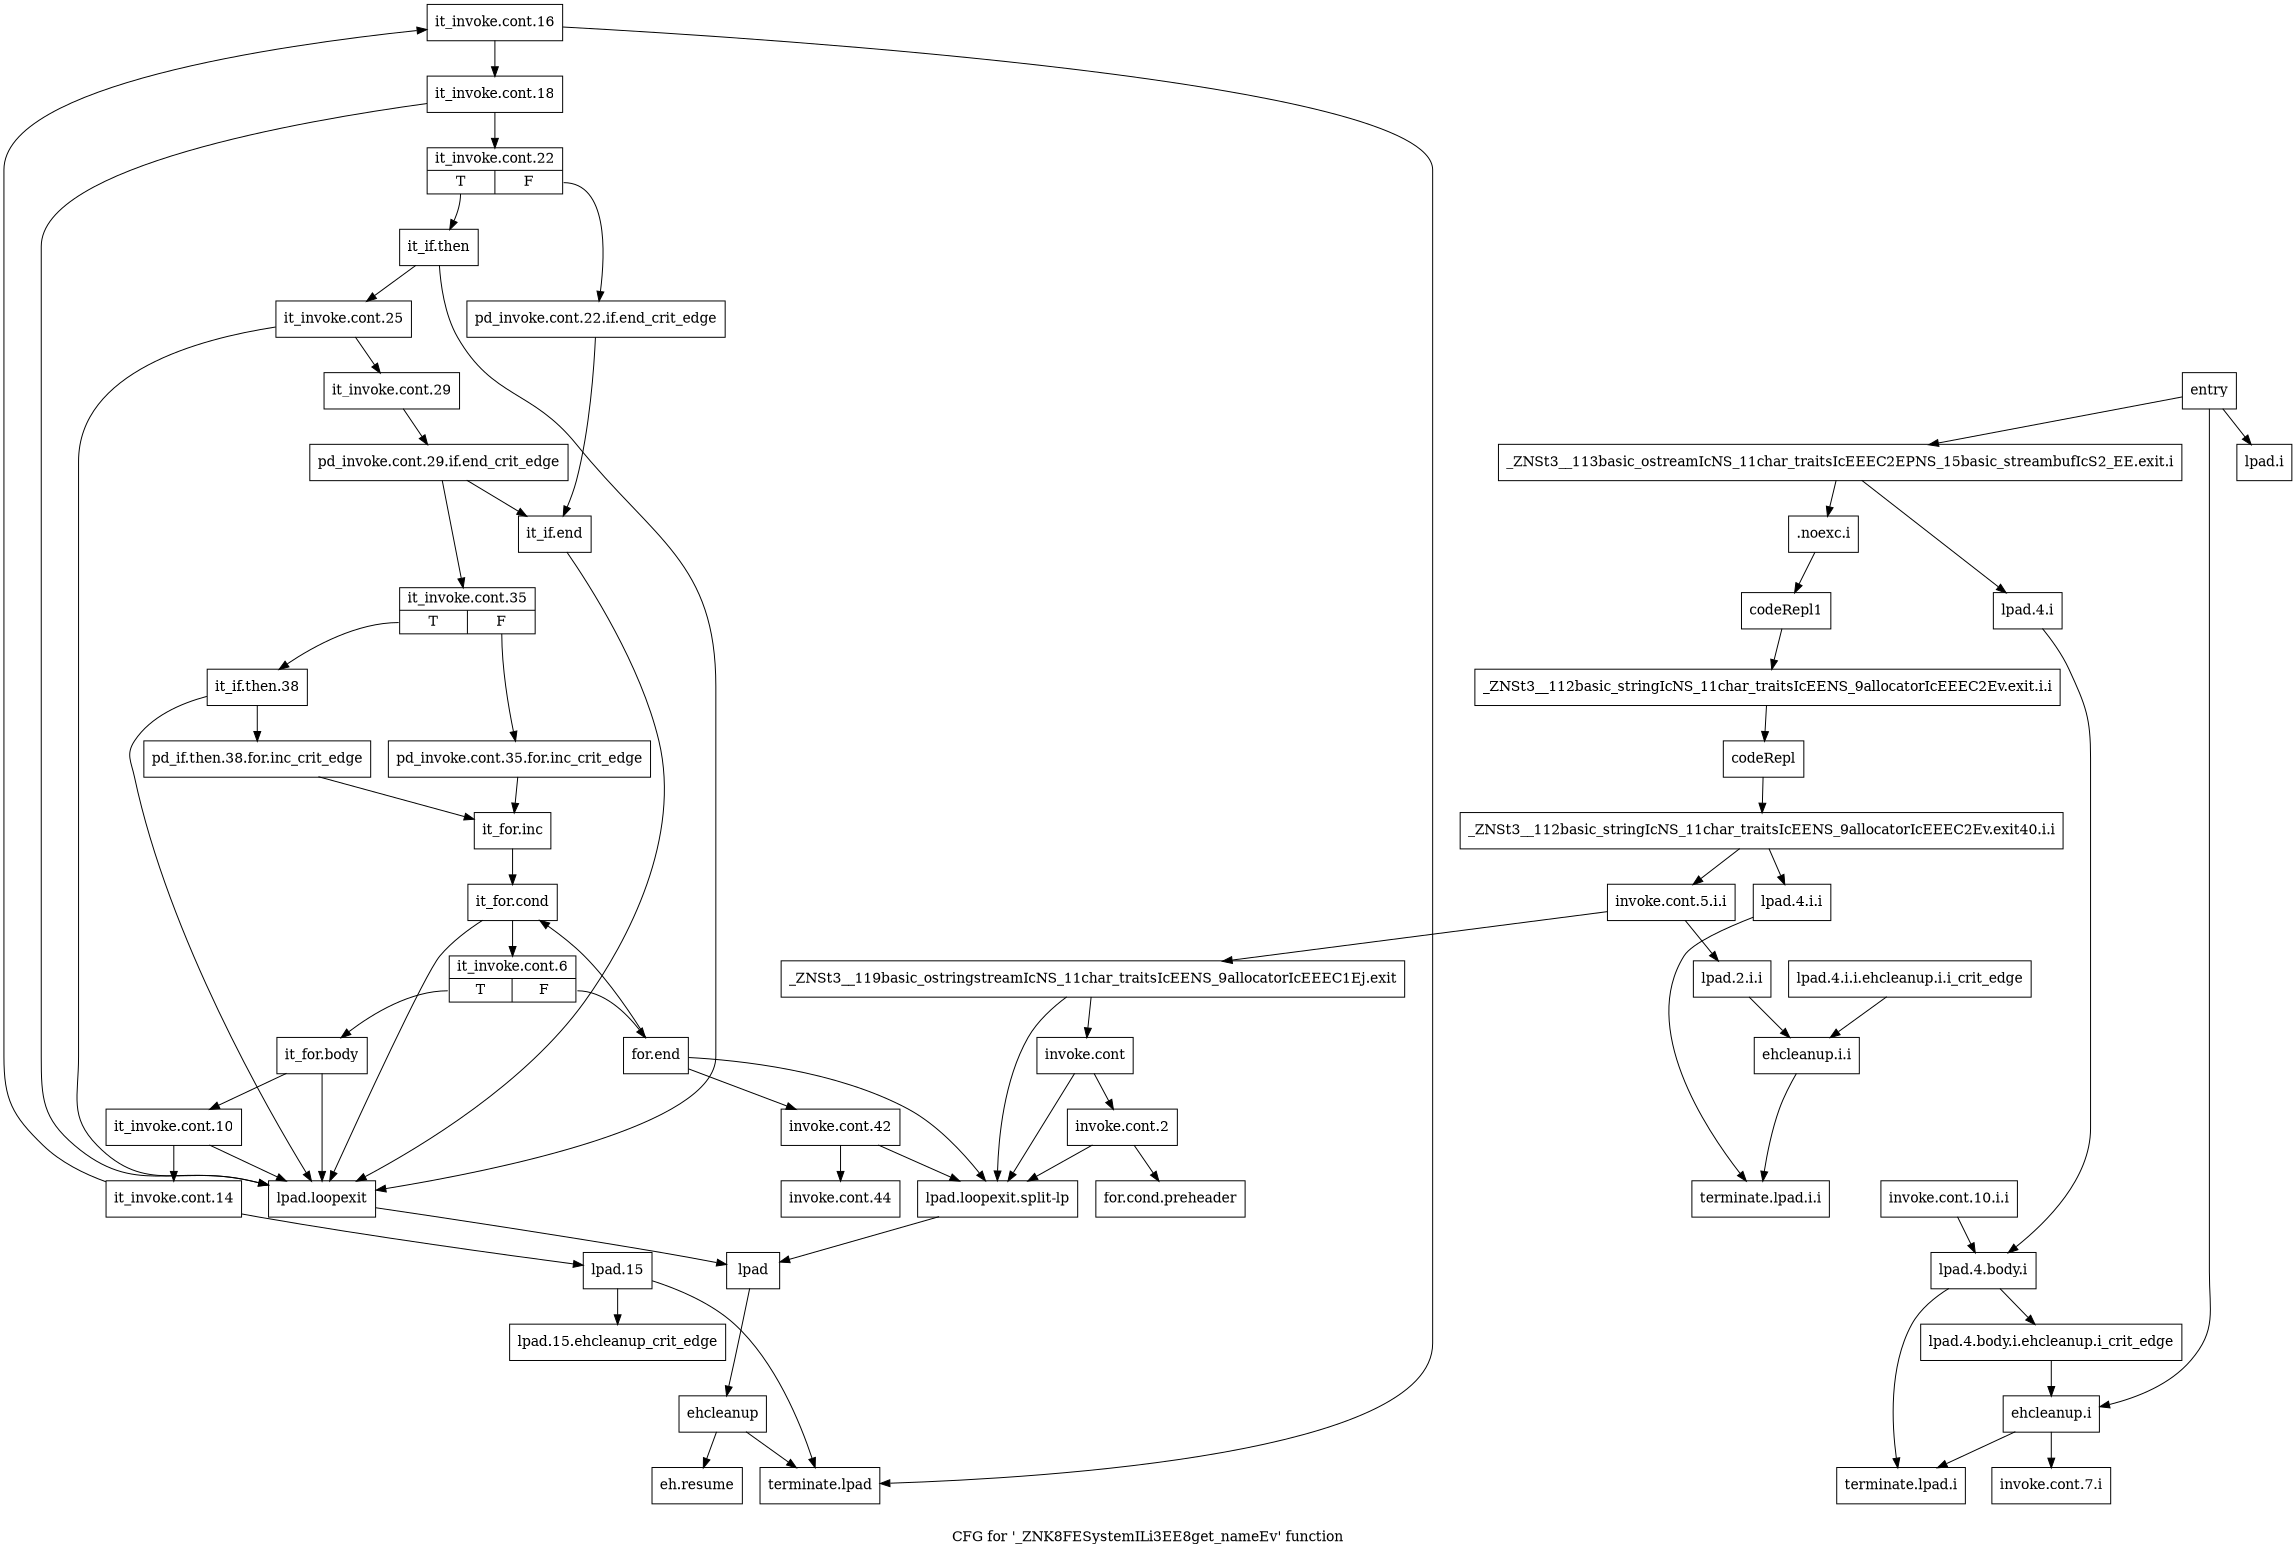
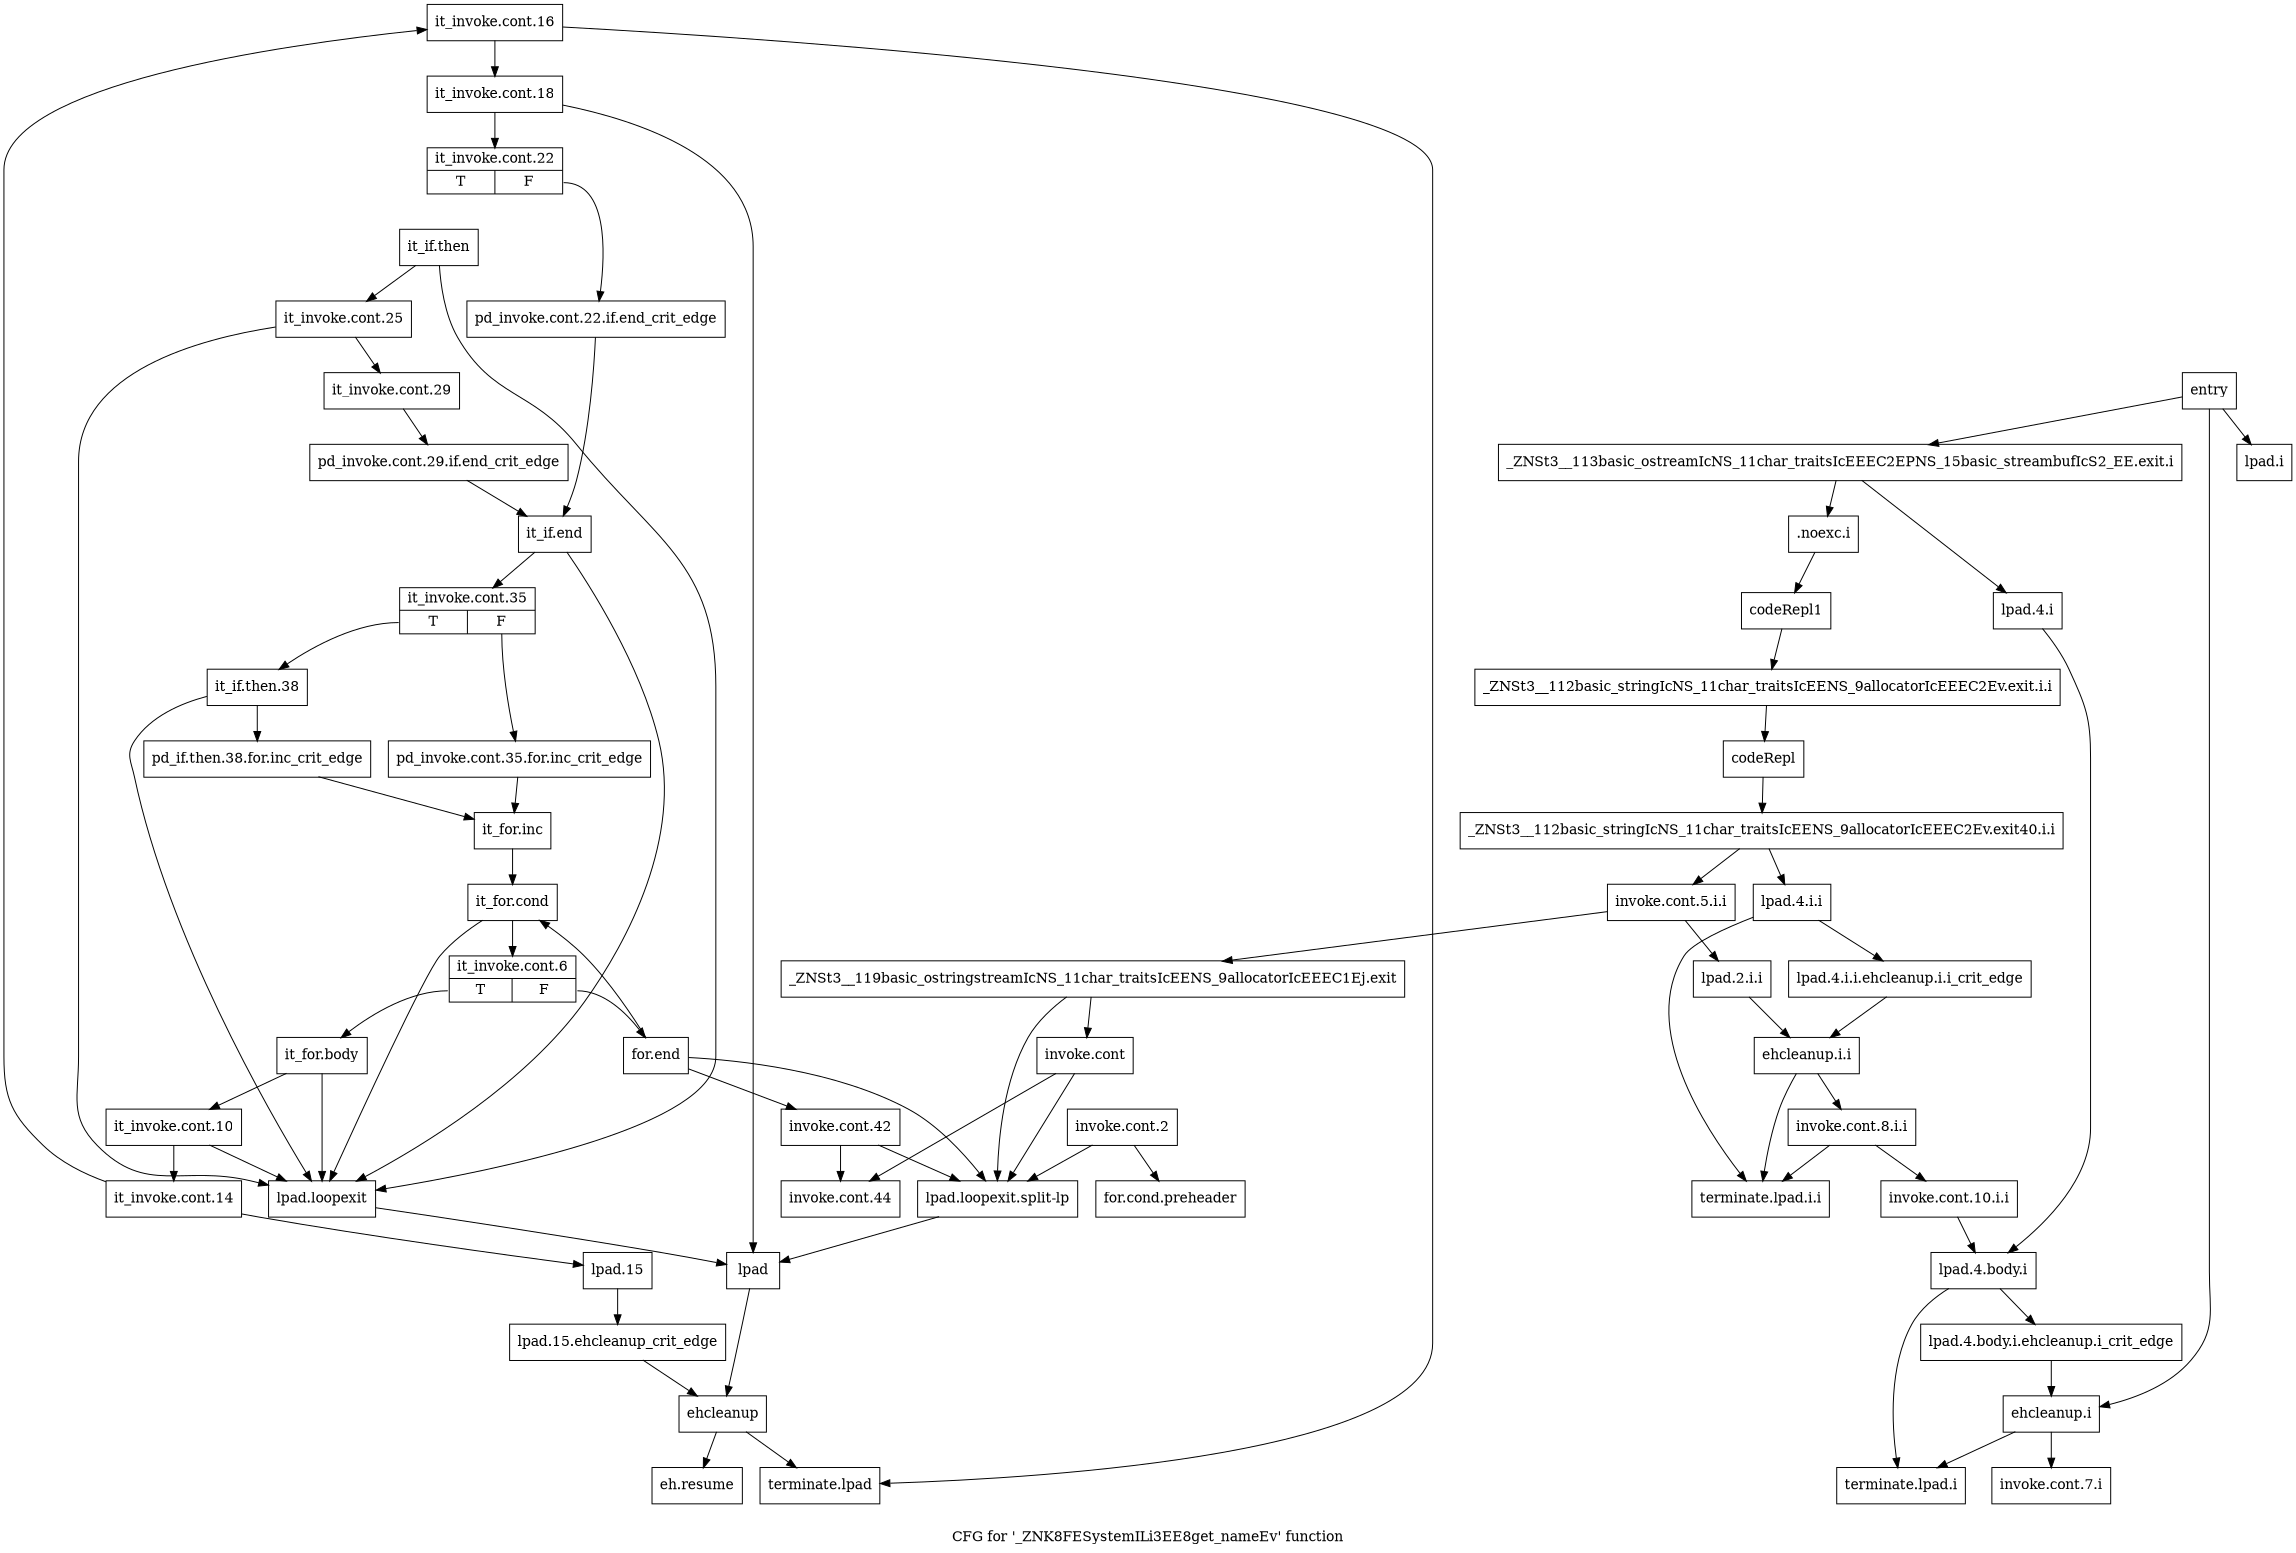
(459, 208) -> none
(452, 529) -> (518, 567)
(41, 584) -> (753, 617)
none -> (1847, 938)
(1101, 1087) -> (967, 1125)
none -> (1852, 1127)
(755, 1347) -> none
none -> (666, 1375)
